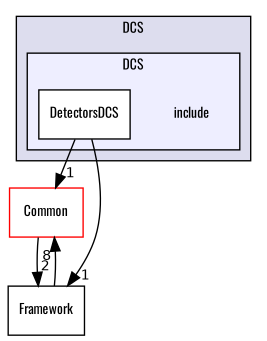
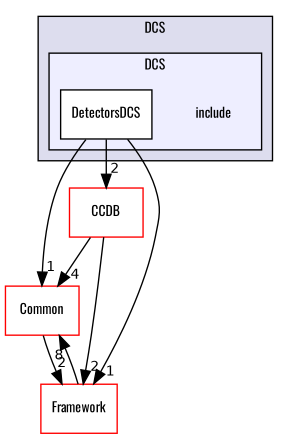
none -> (106, 213)
(46, 311) -> (79, 409)
